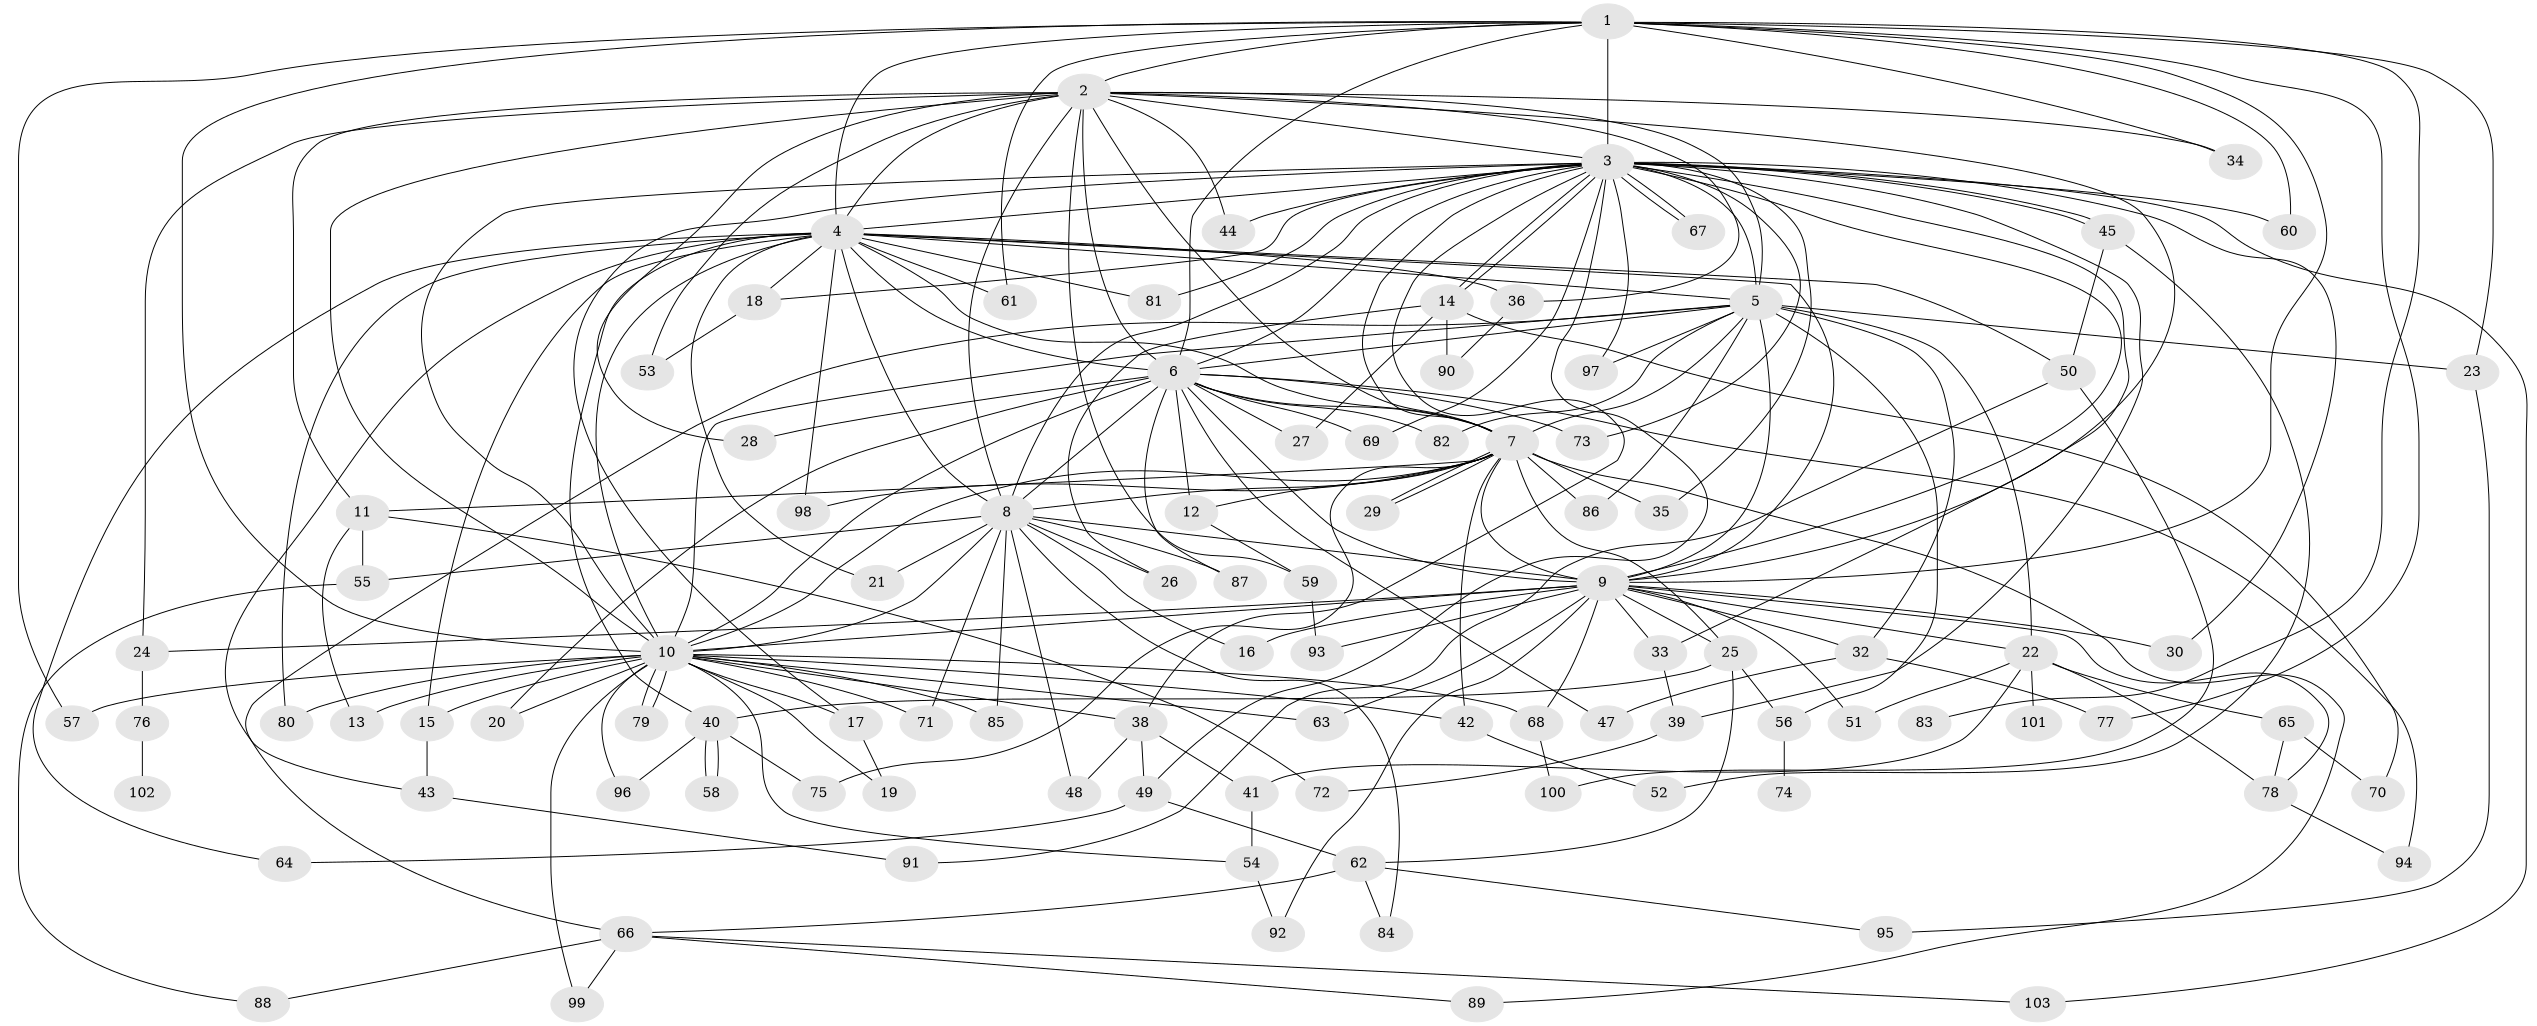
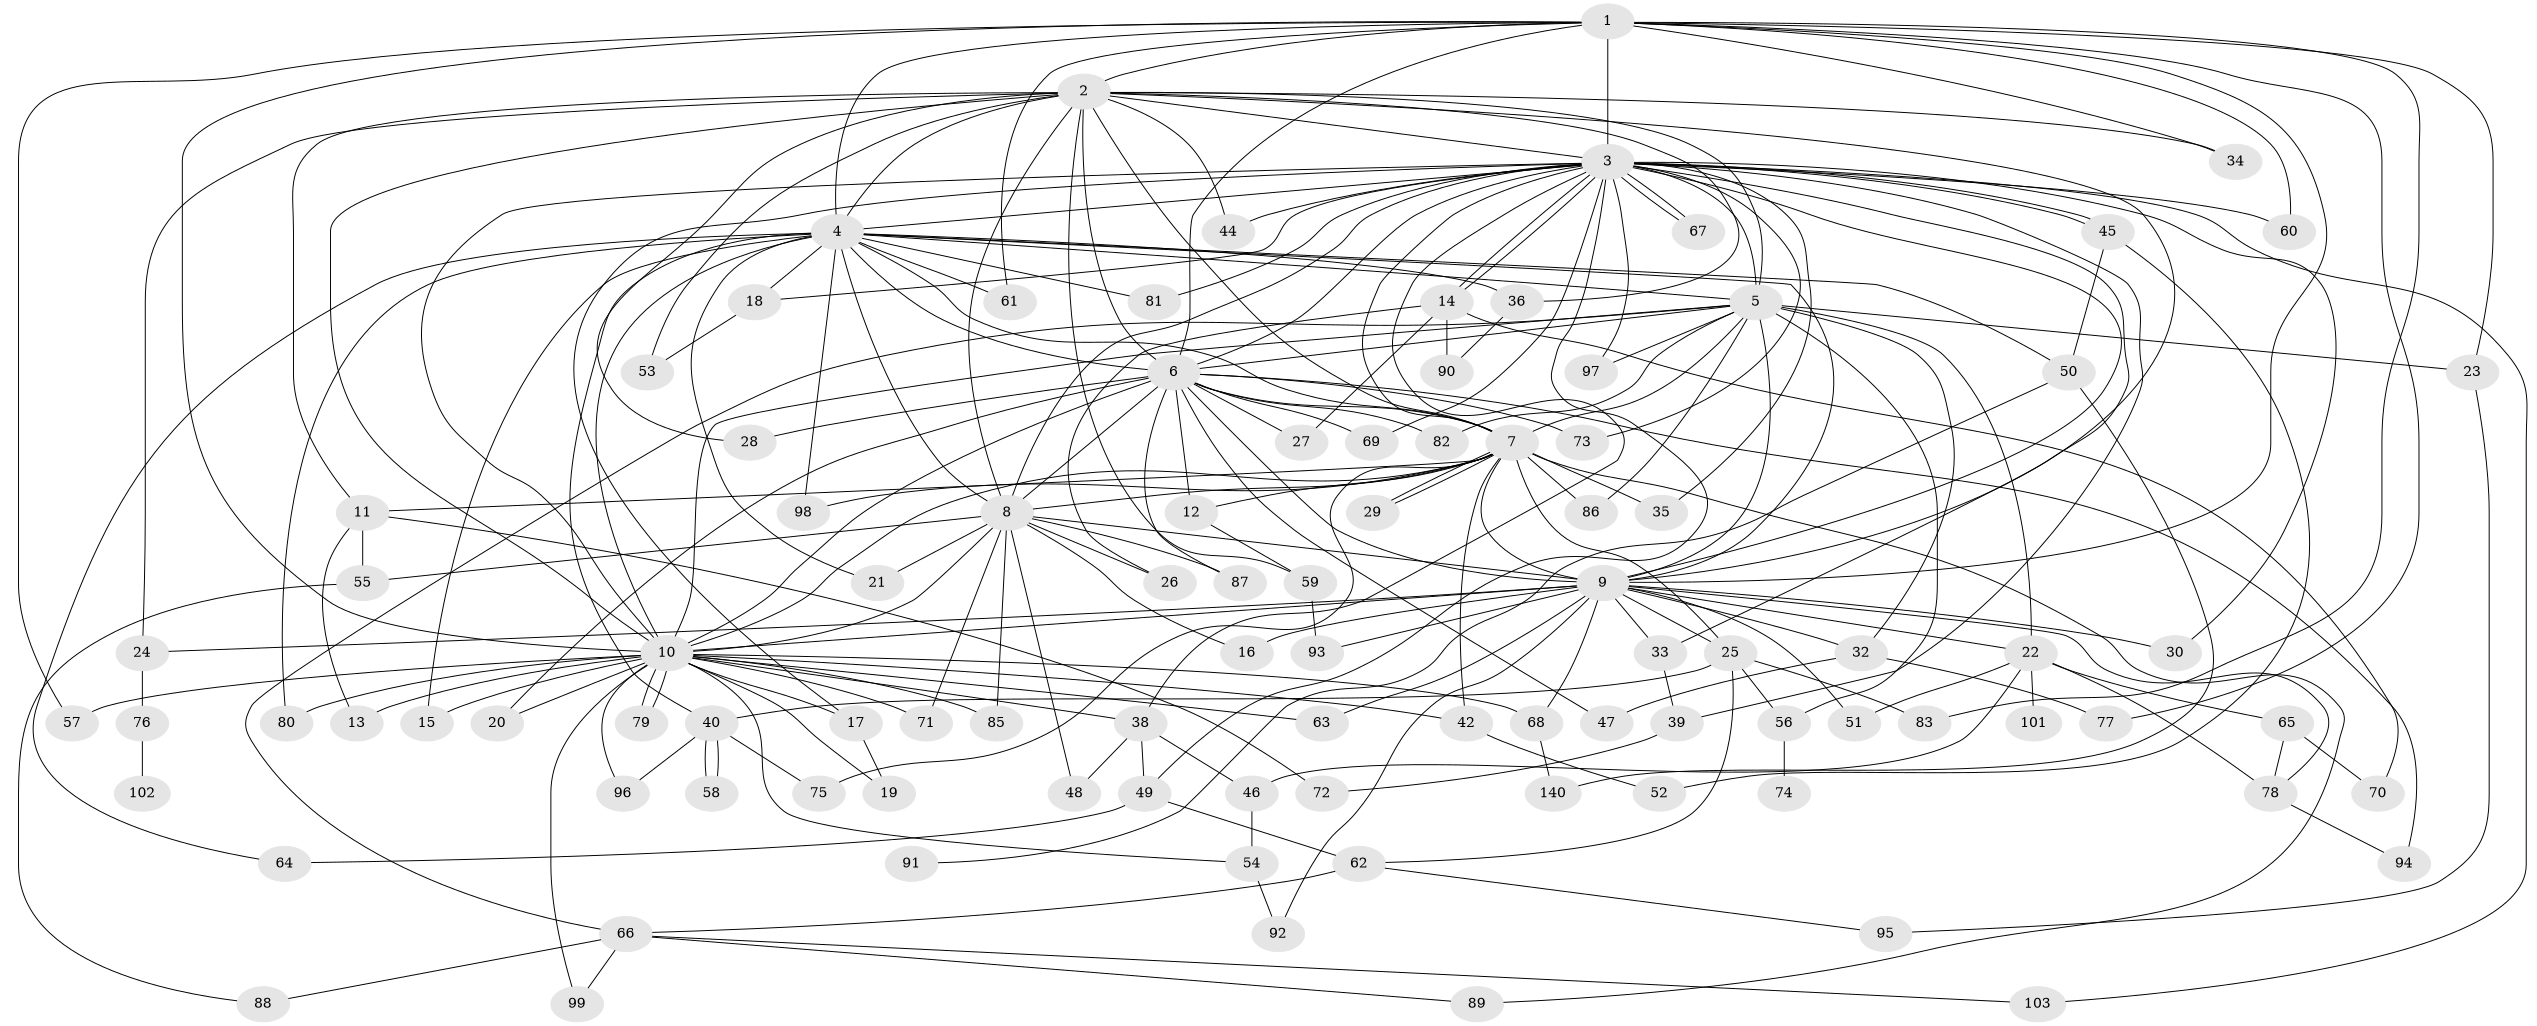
none -> (1845, 690)
(427, 794) -> none
(1252, 794) -> (1252, 794)
(1553, 794) -> (1553, 794)
(1386, 934) -> none
